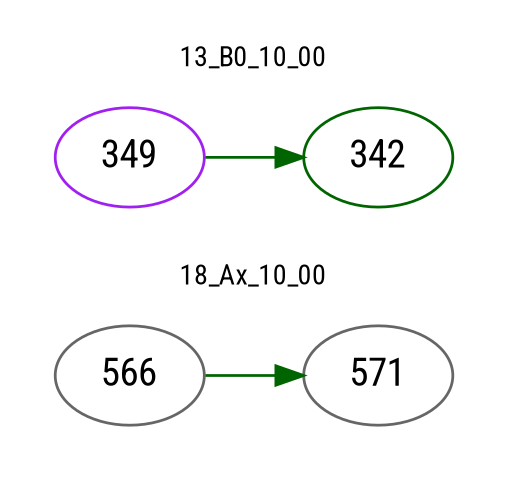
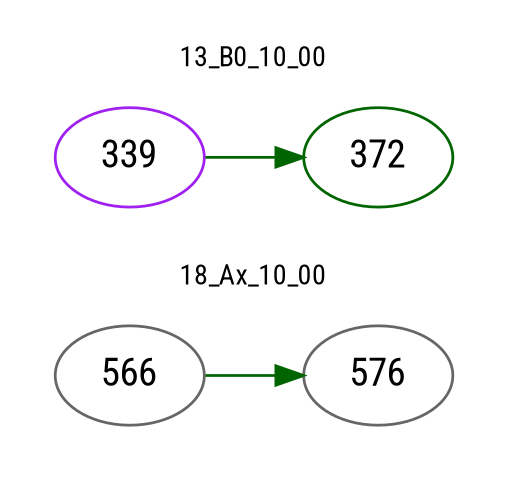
(130, 157) -> (130, 157)
(378, 157) -> (378, 157)
(378, 376) -> (378, 376)
